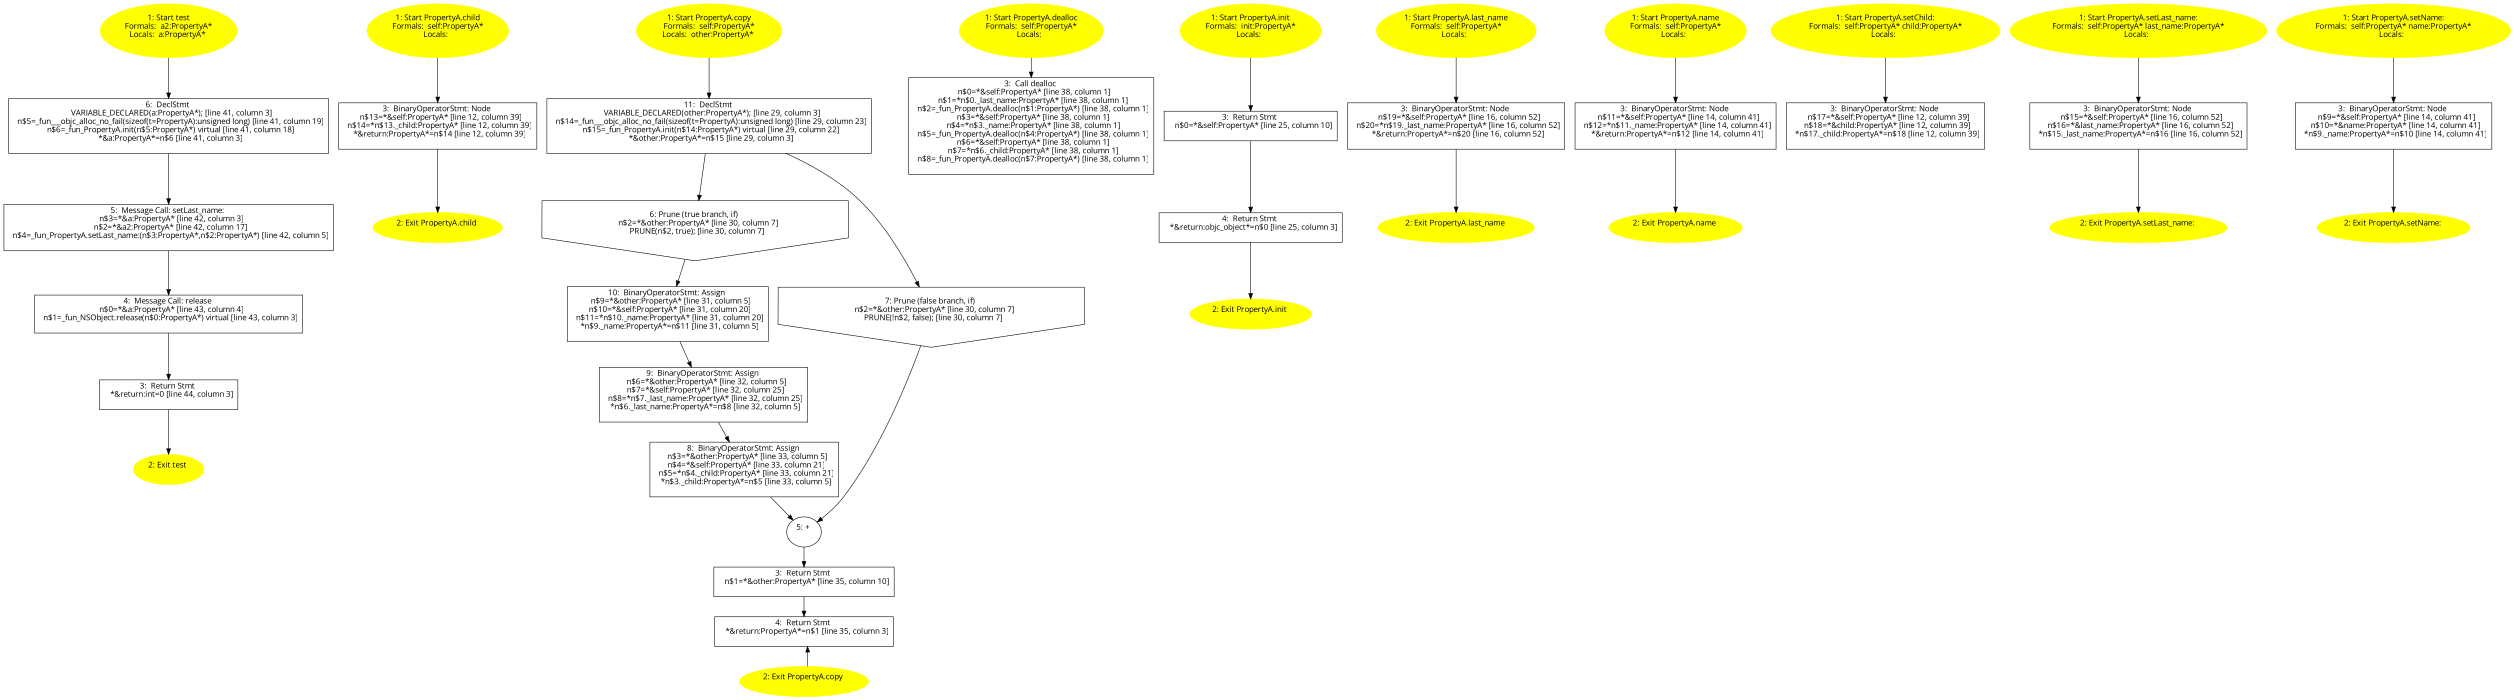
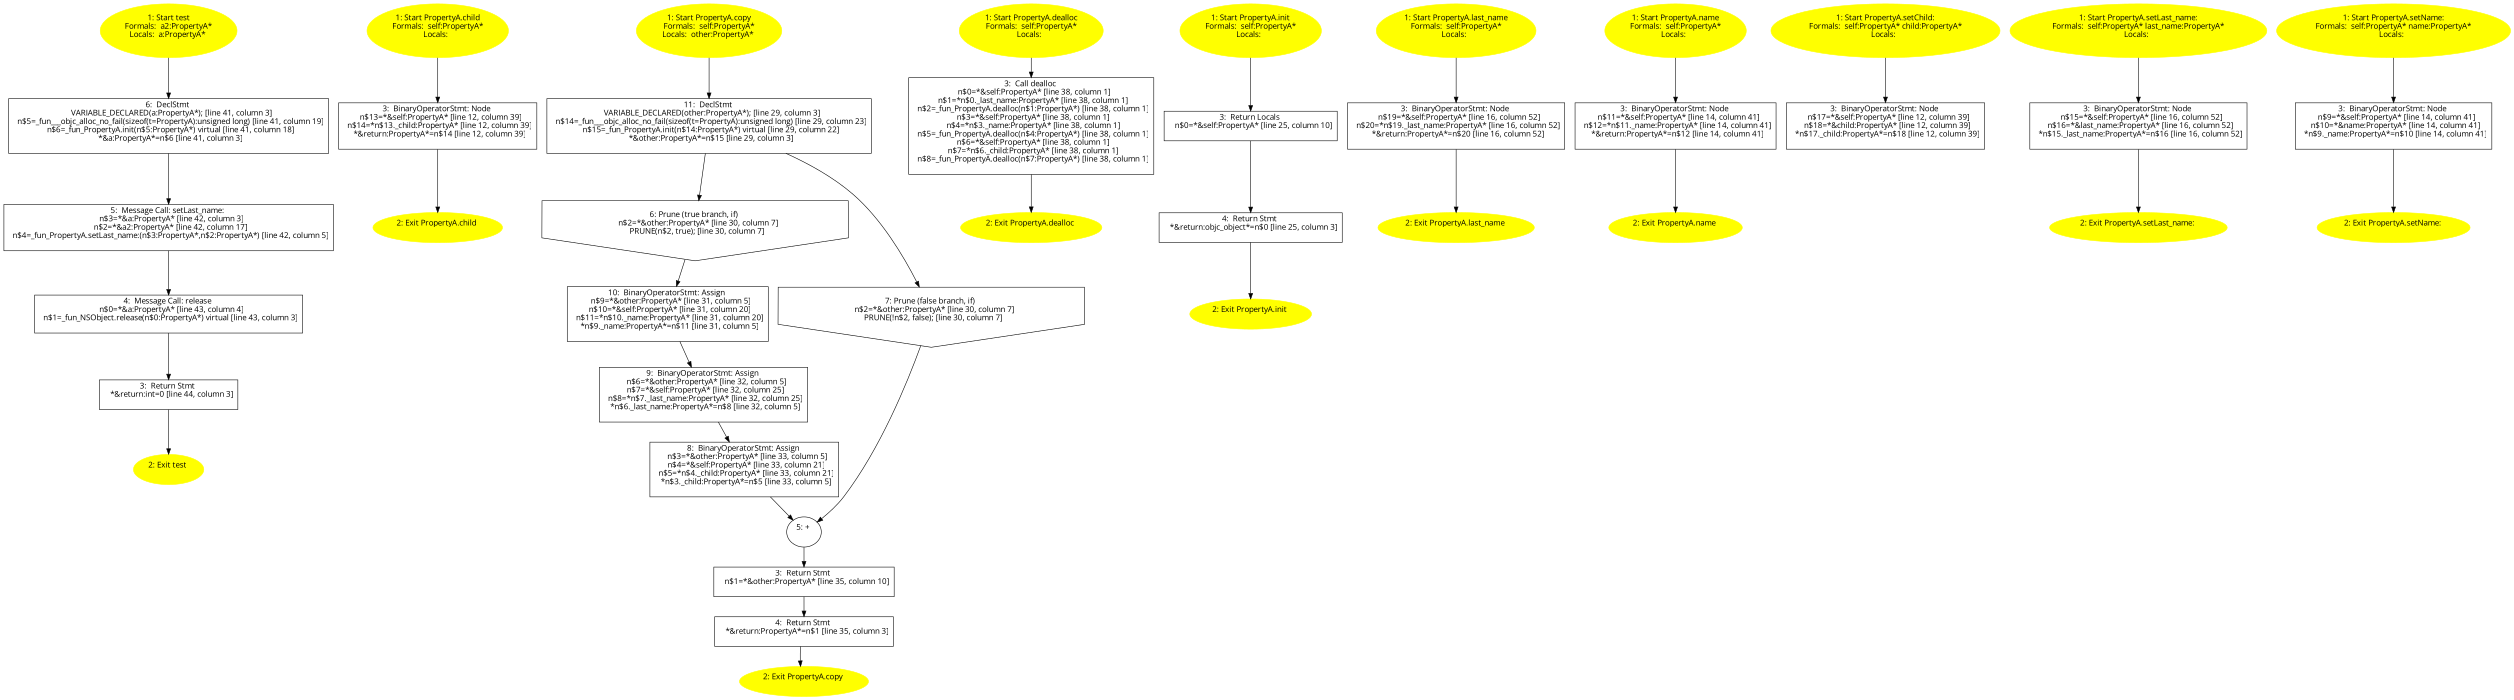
(1251, 31) -> (1251, 31)
(1251, 126) -> (1251, 126)
none -> (1031, 228)
(808, 659) -> (800, 654)
